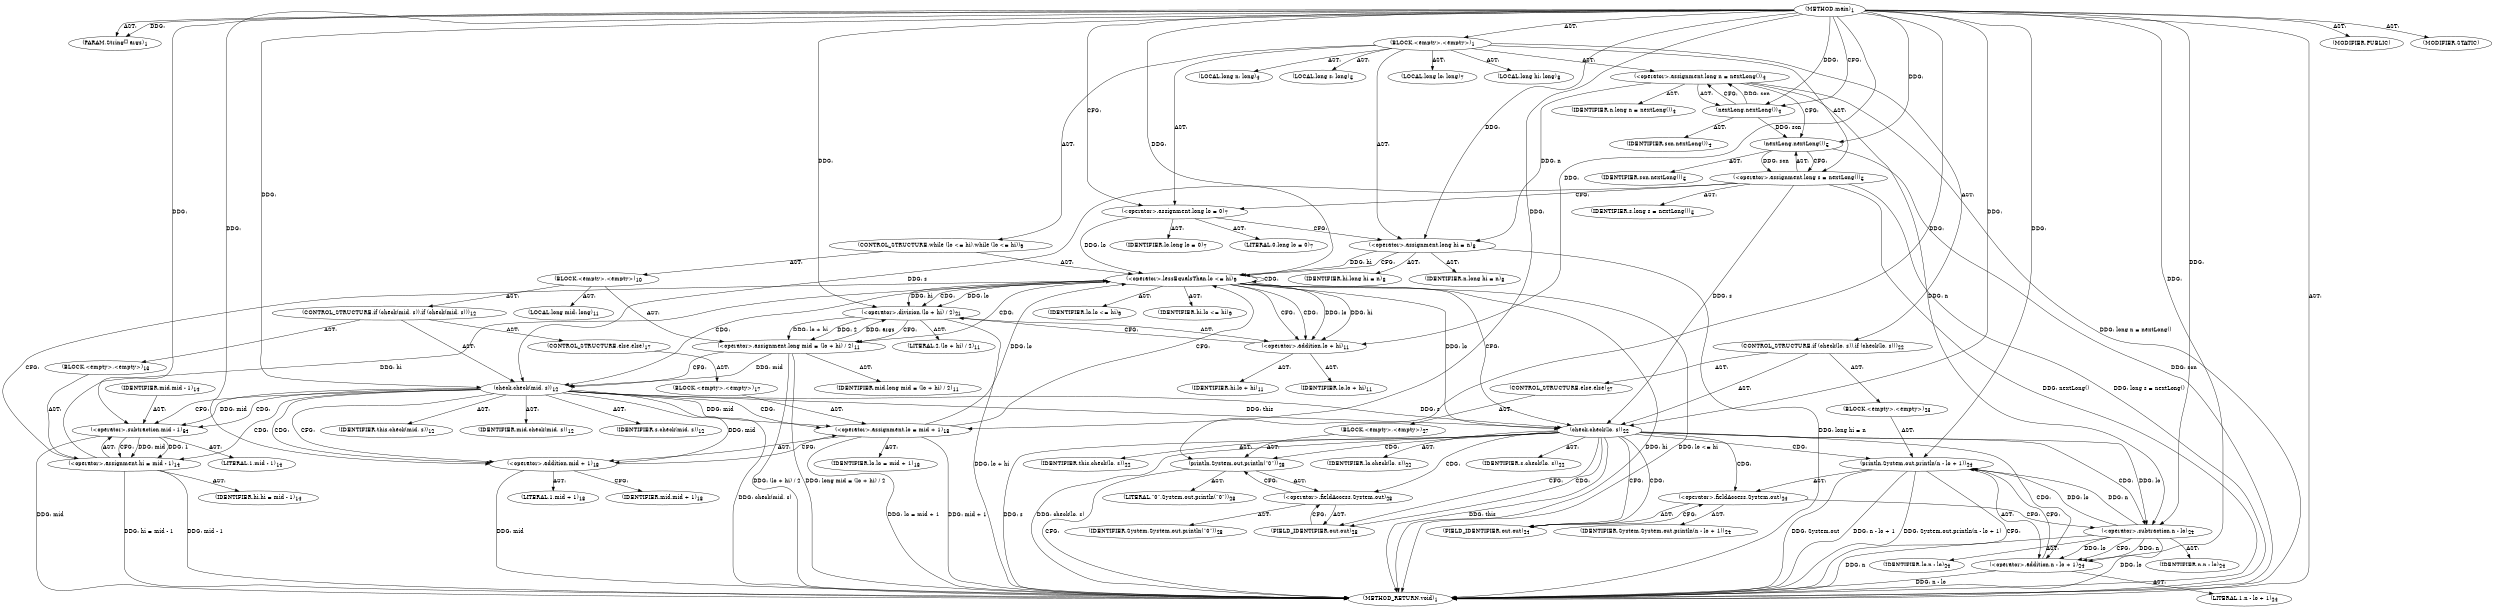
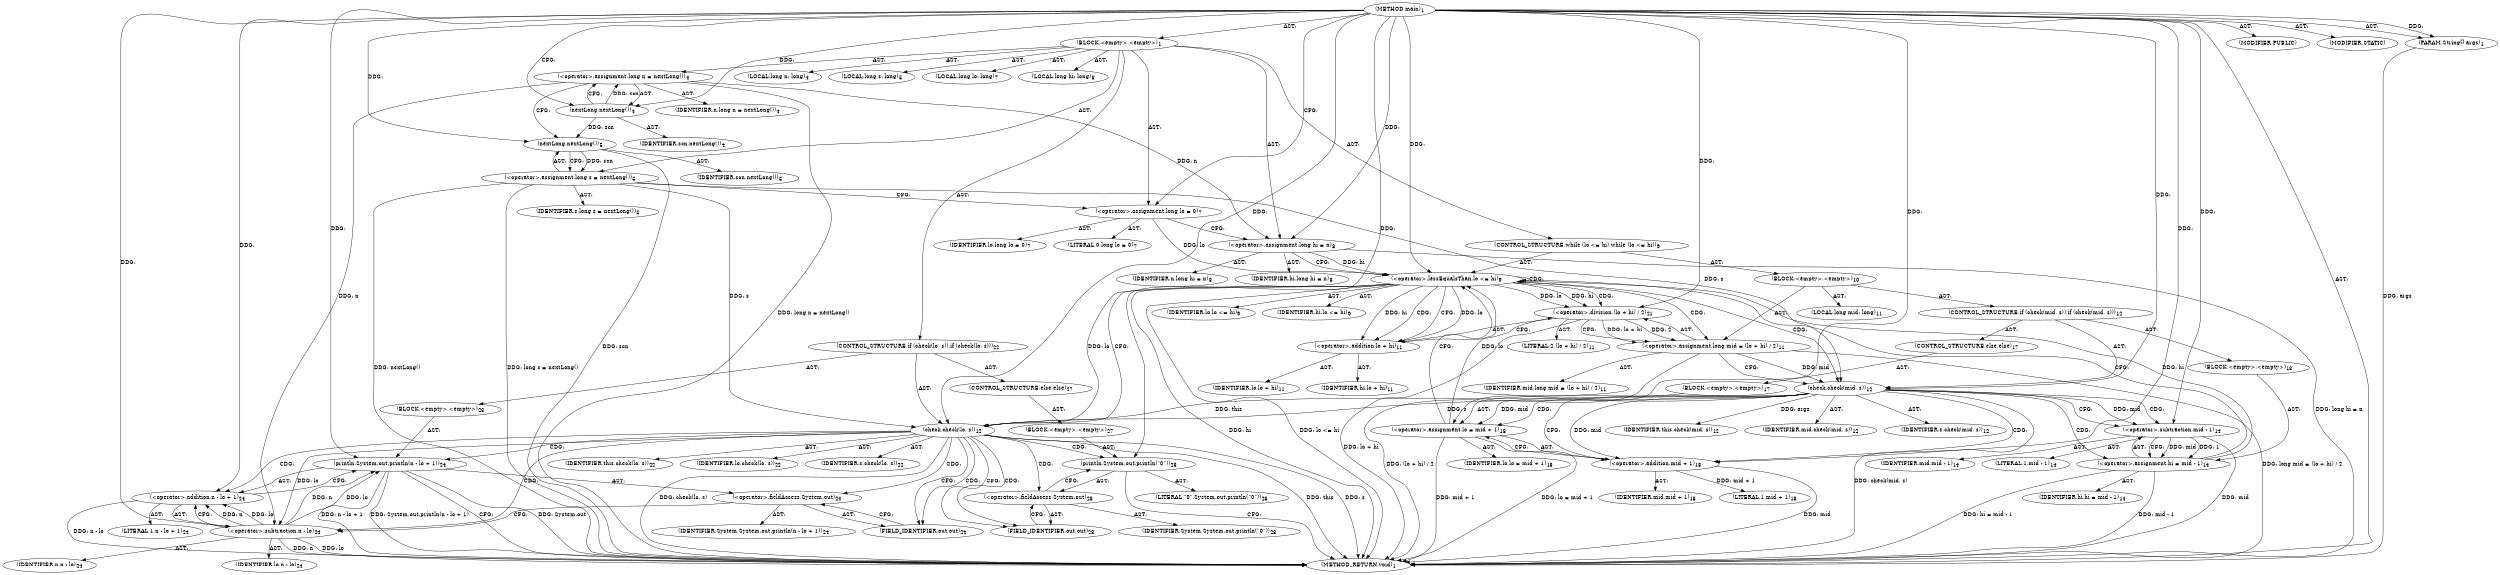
(1615, 158) -> none
(880, 330) -> (1688, 330)
(151, 408) -> (2047, 450)
(485, 410) -> (1795, 410)
(186, 430) -> (2218, 430)
(1626, 430) -> (979, 430)
(561, 481) -> (1736, 481)
(622, 481) -> (1663, 481)
none -> (176, 519)
none -> (2157, 561)
